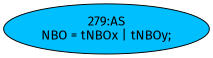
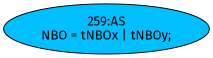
(106, 29) -> (106, 29)
